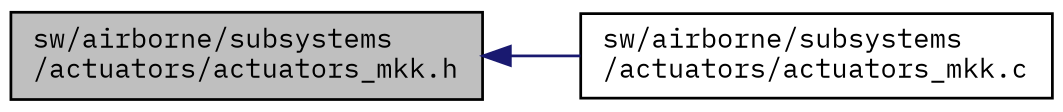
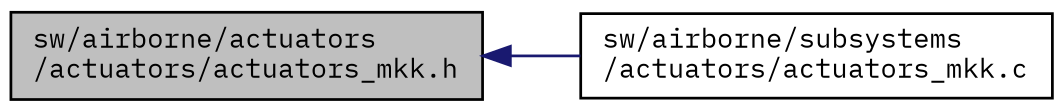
(247, 56) -> (247, 56)
